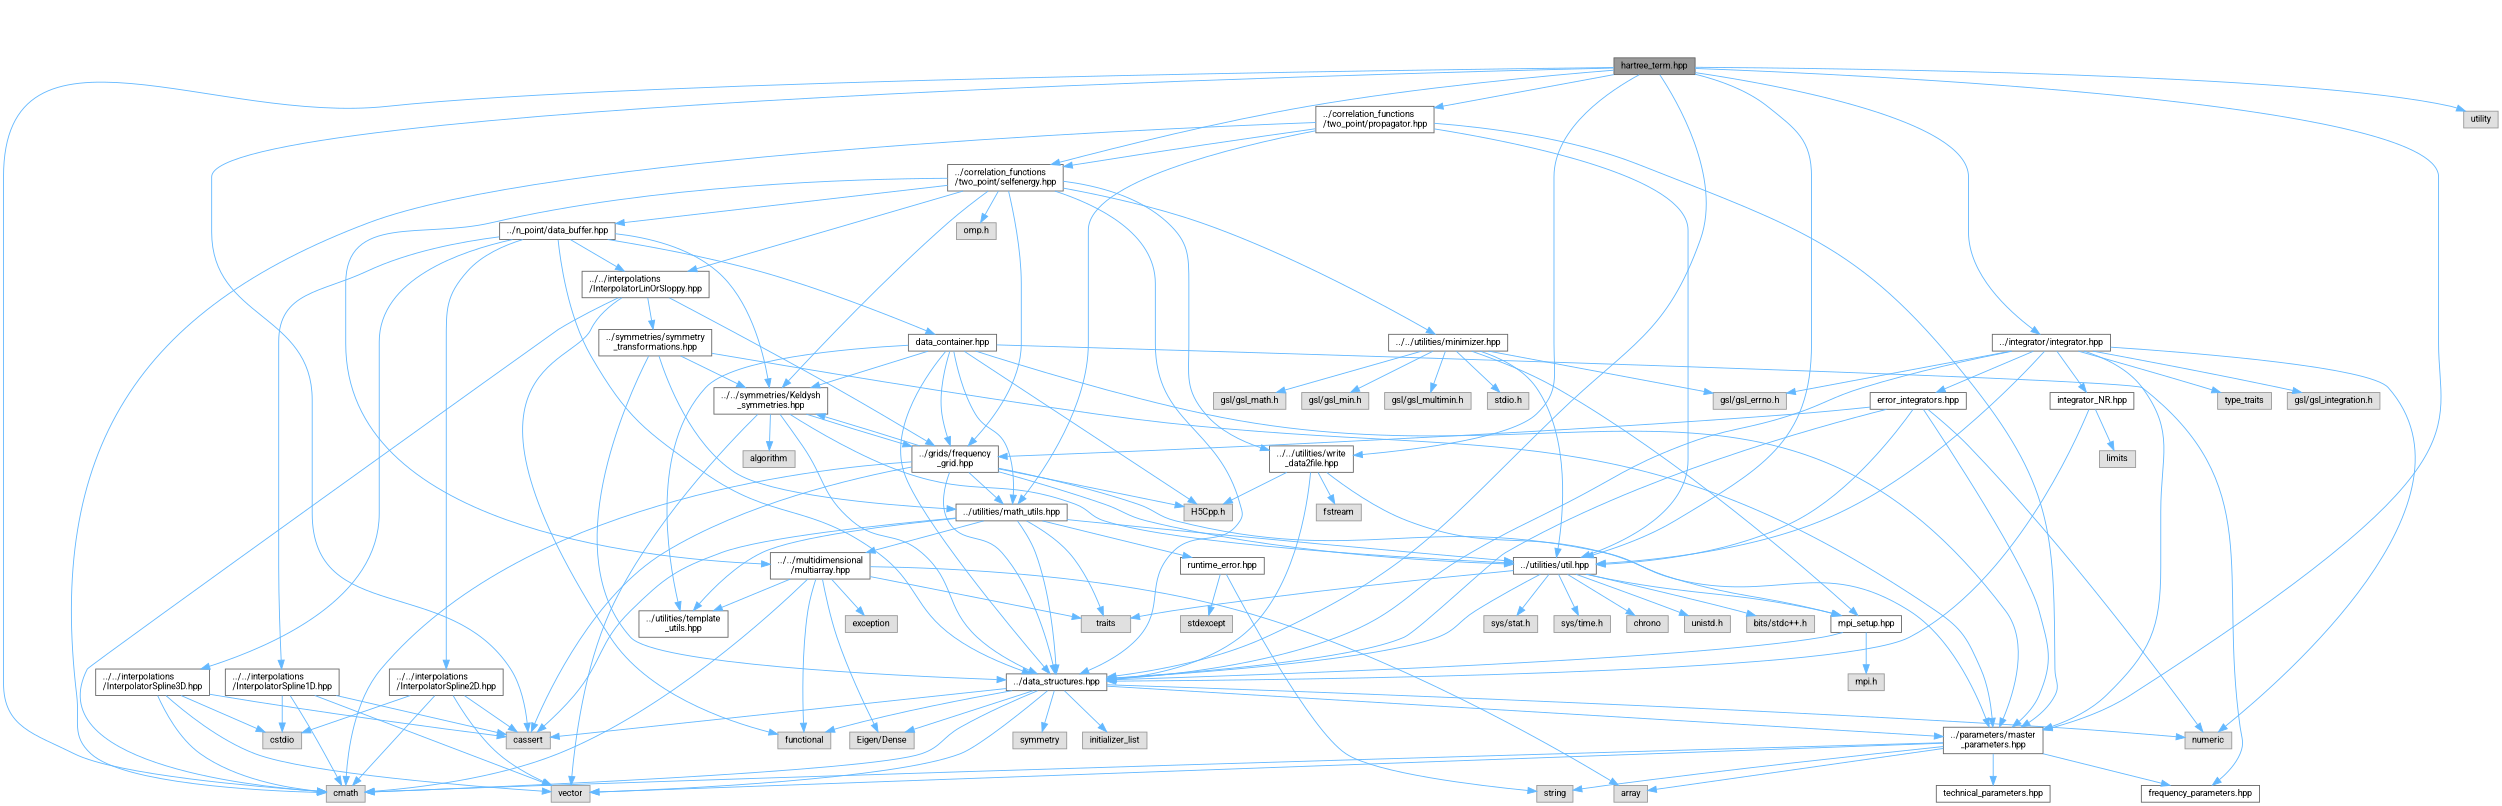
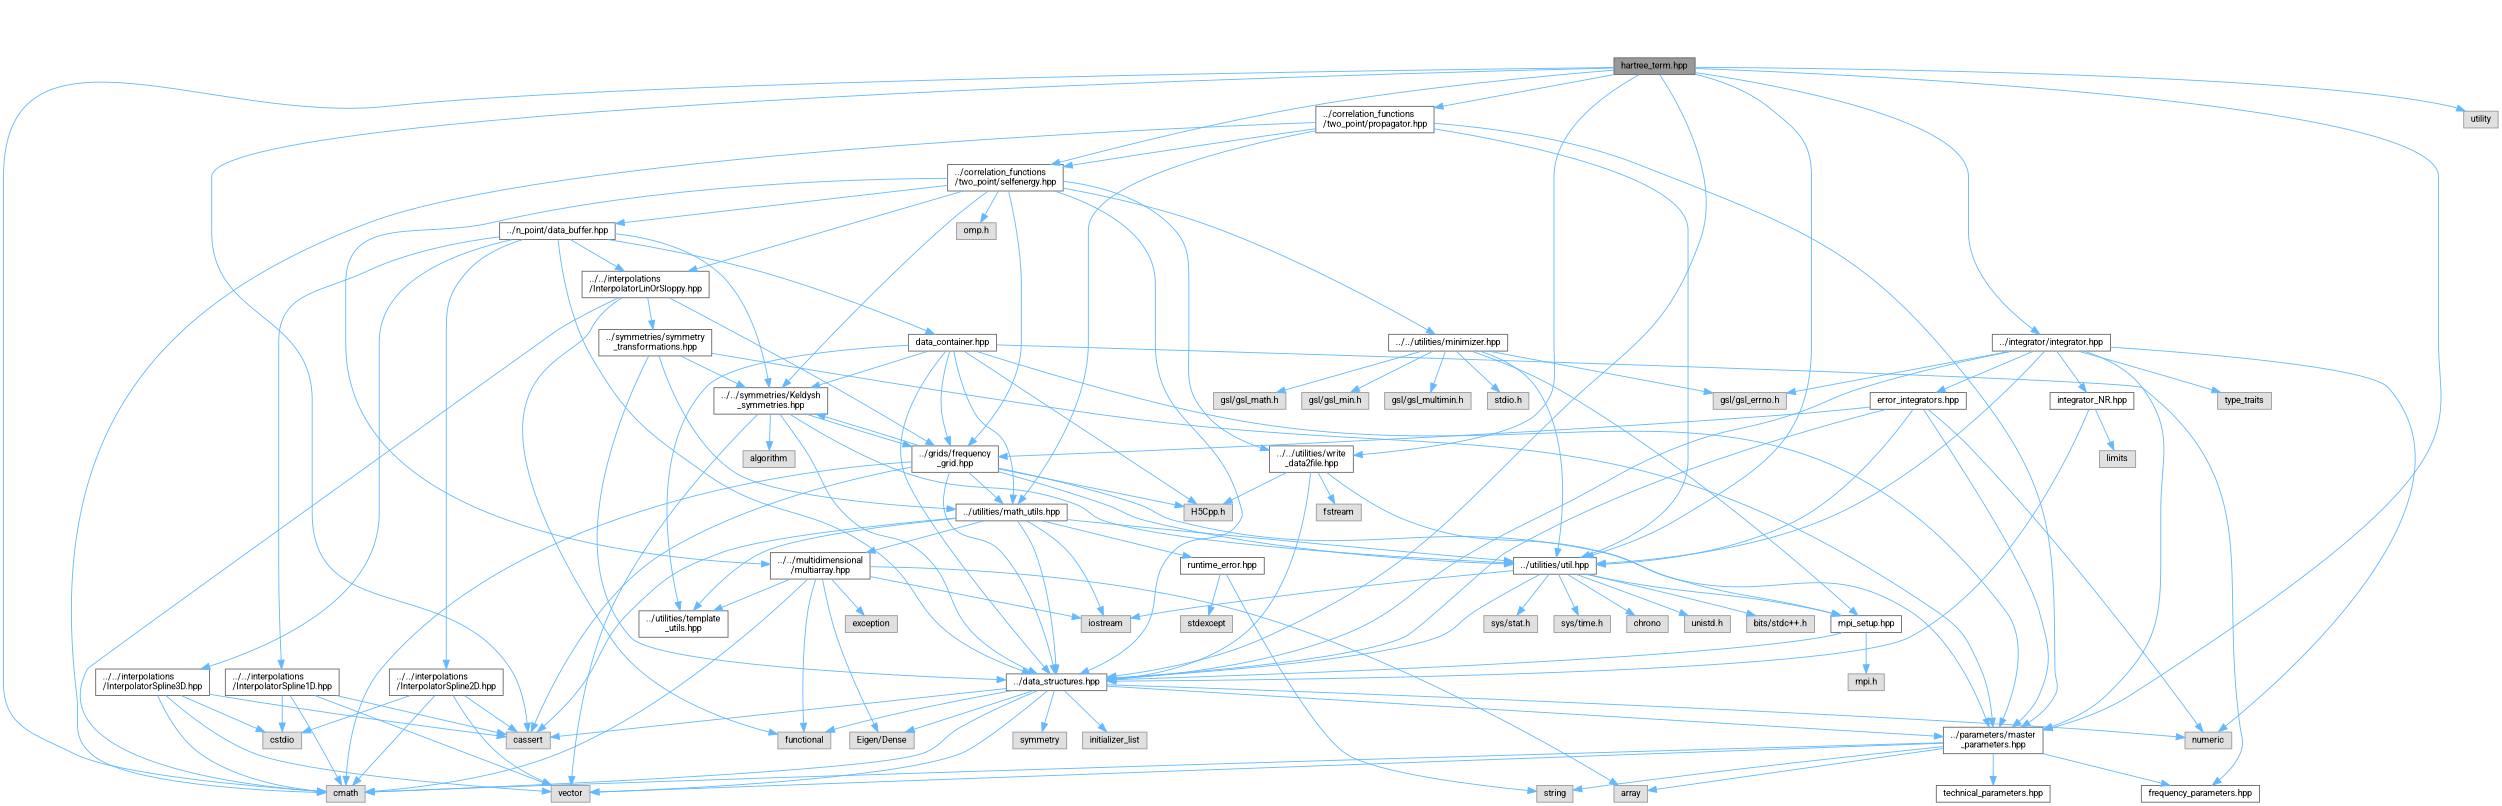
(2334, 401) -> none
(1106, 624) -> (1106, 624)
